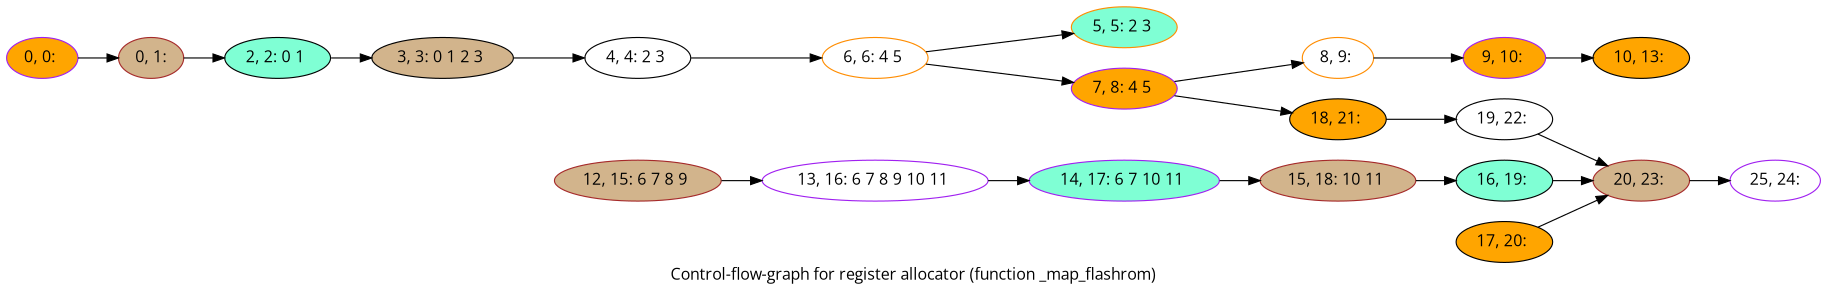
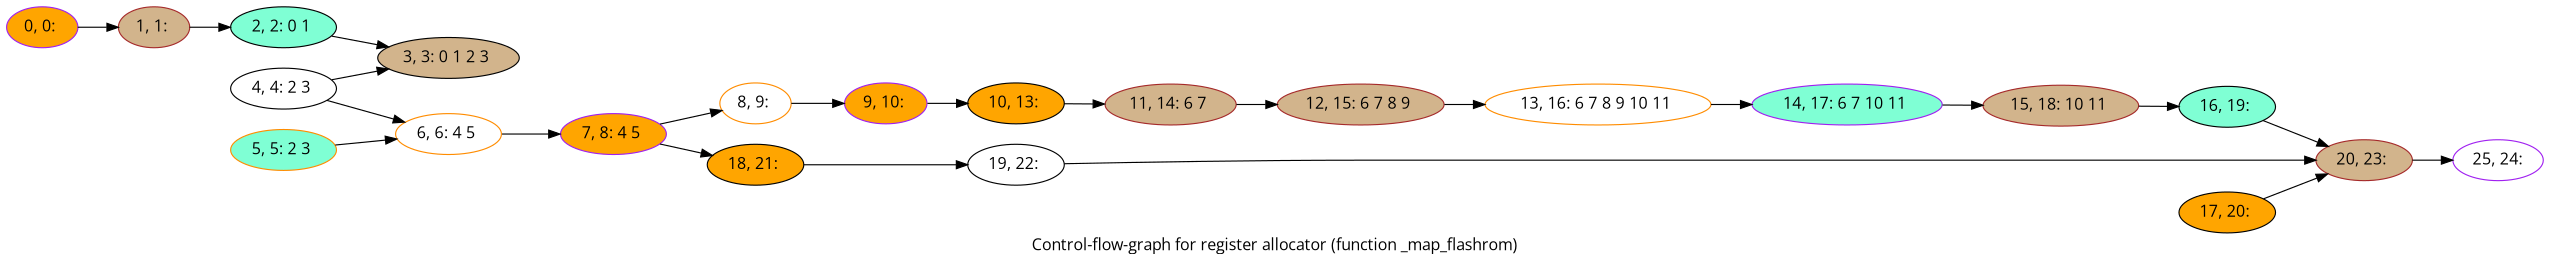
(994, 43) -> (360, 143)
(151, 58) -> (154, 27)
(543, 58) -> (354, 75)
none -> (1171, 105)
(875, 181) -> (1598, 105)
